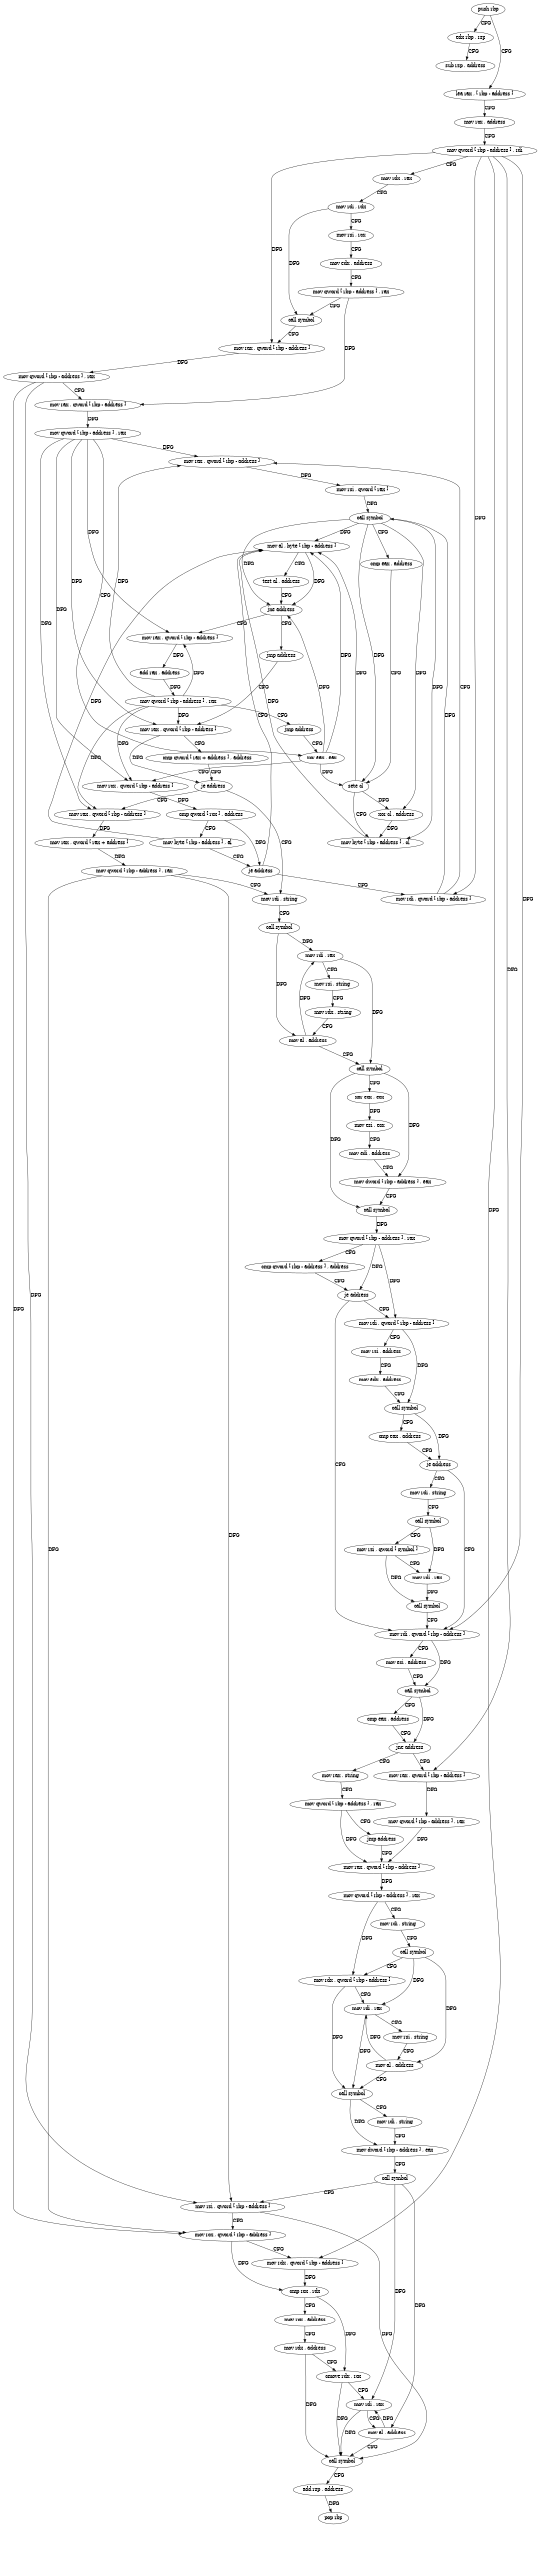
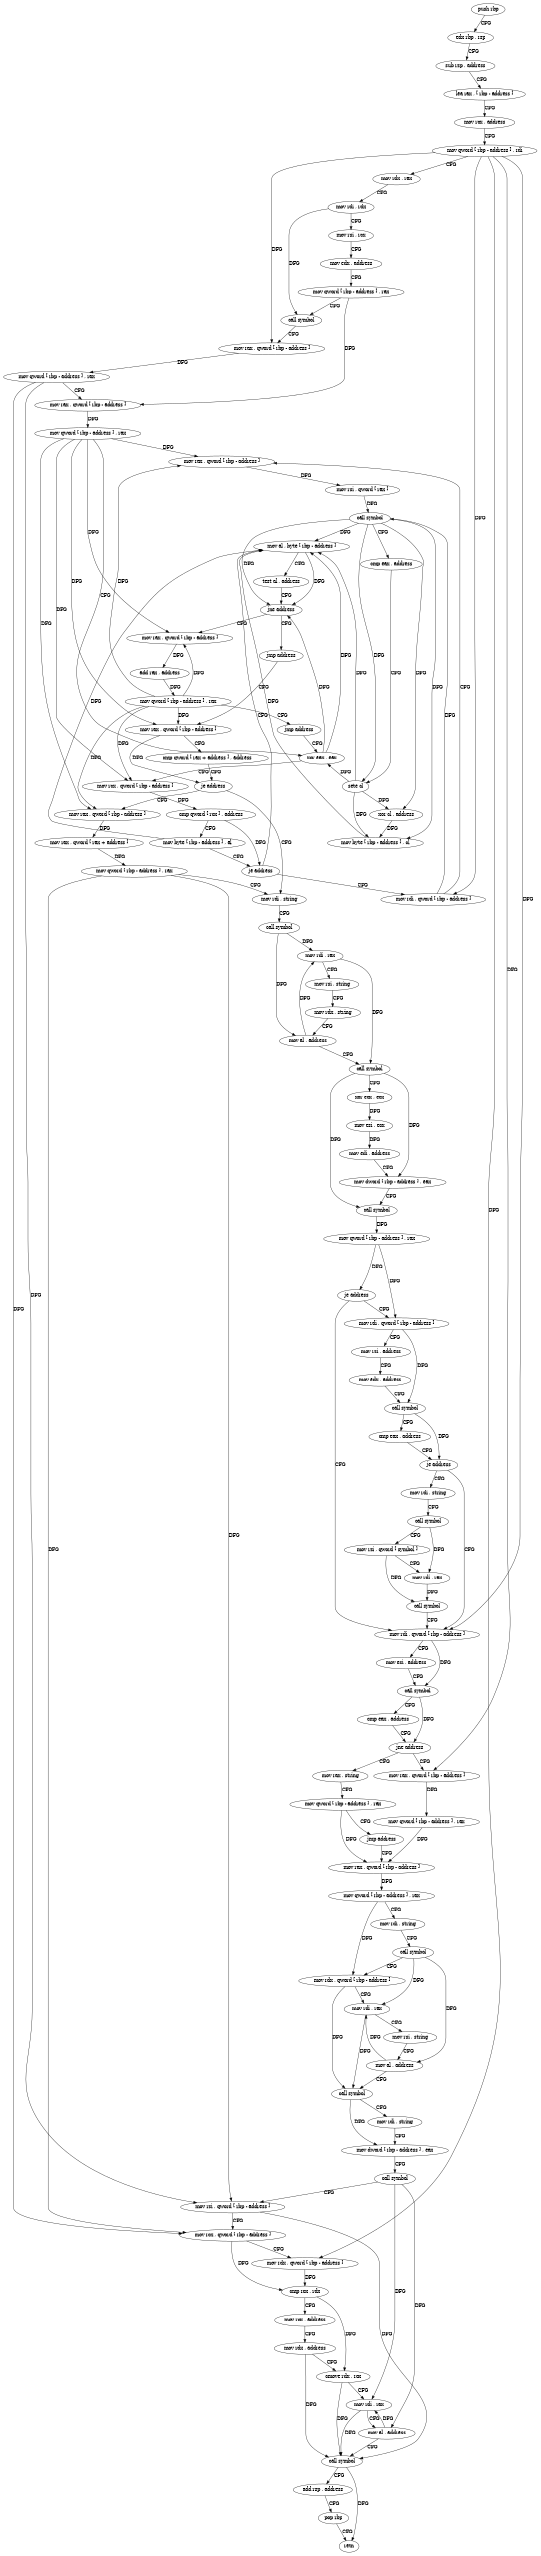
(501, 51) -> (474, 79)
(325, 778) -> (339, 774)
(361, 815) -> (361, 815)
(375, 1140) -> (375, 1140)
(305, 1267) -> none
(334, 2504) -> (334, 2504)
none -> (349, 2546)
